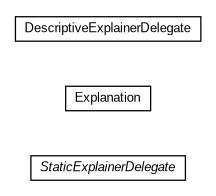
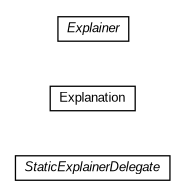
none -> (93, 28)
(108, 28) -> none
